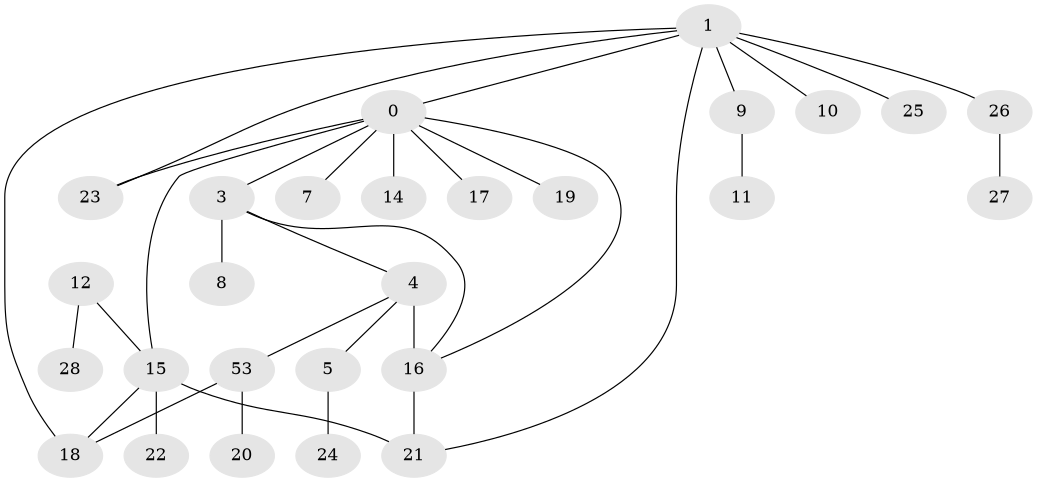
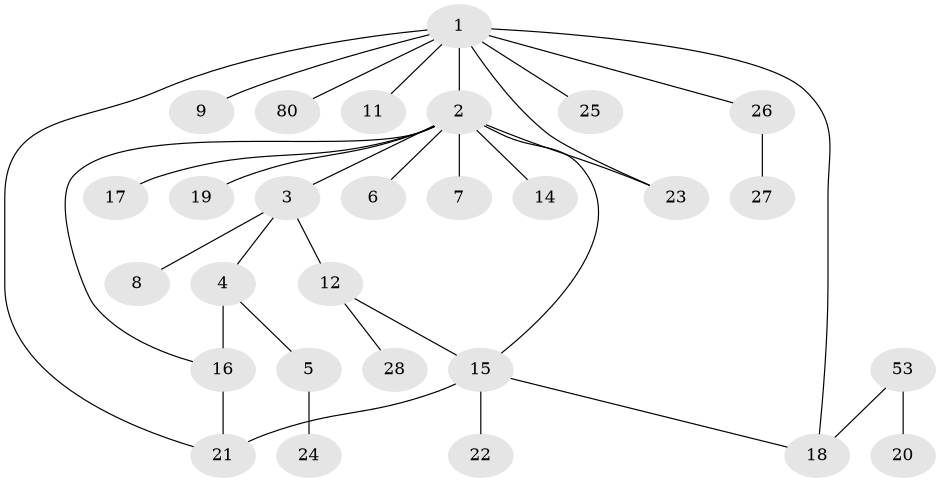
(394, 112) -> (459, 112)
(828, 112) -> (288, 112)
(742, 155) -> (417, 69)
none -> (373, 198)
(406, 229) -> (309, 241)
(328, 327) -> none
